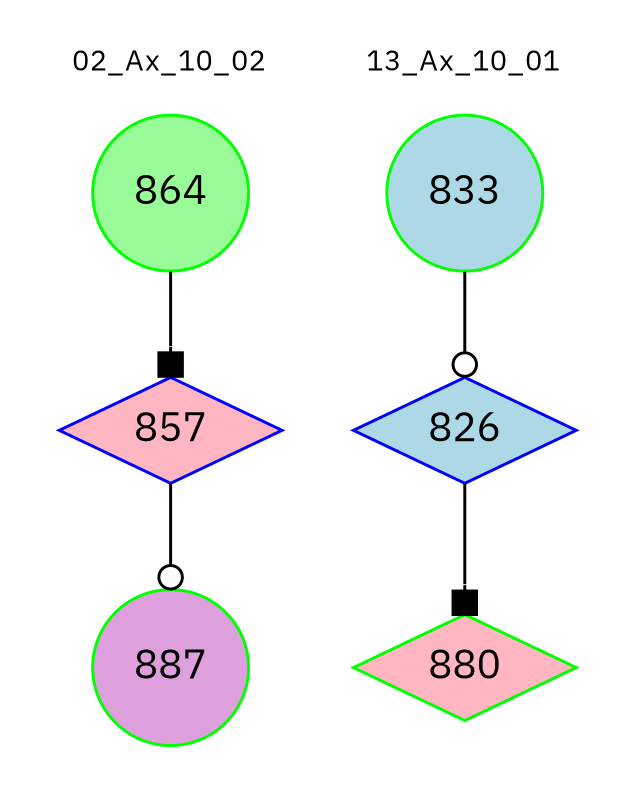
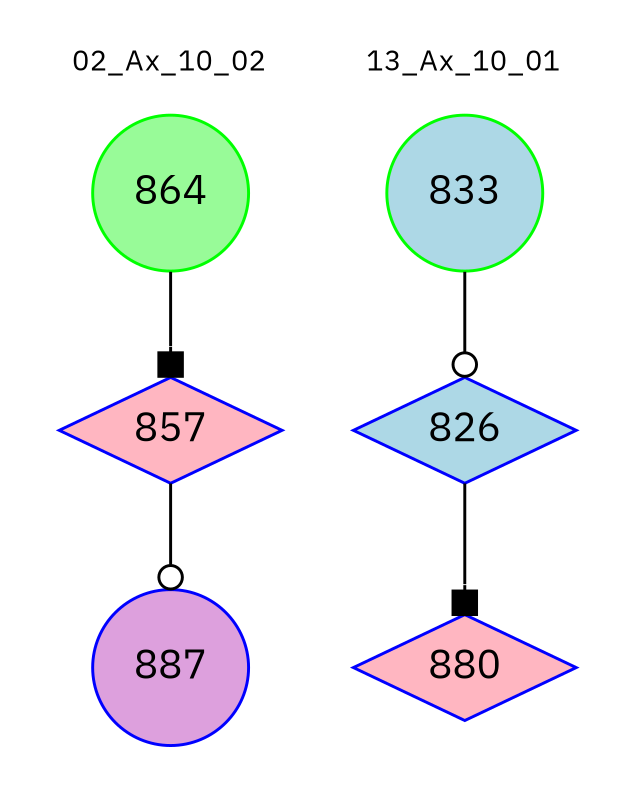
(171, 668) -> (171, 668)
(465, 668) -> (465, 668)
